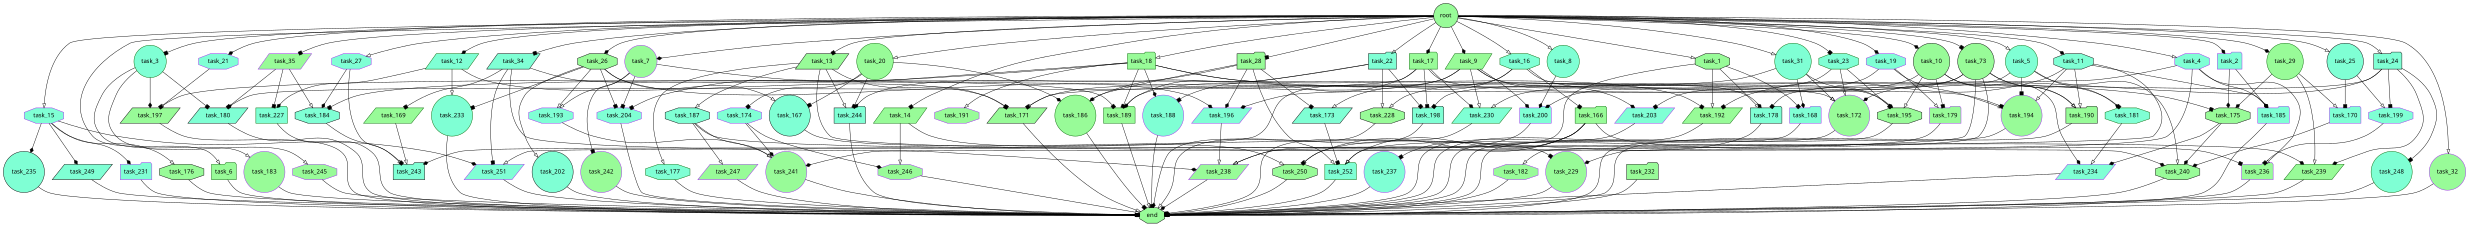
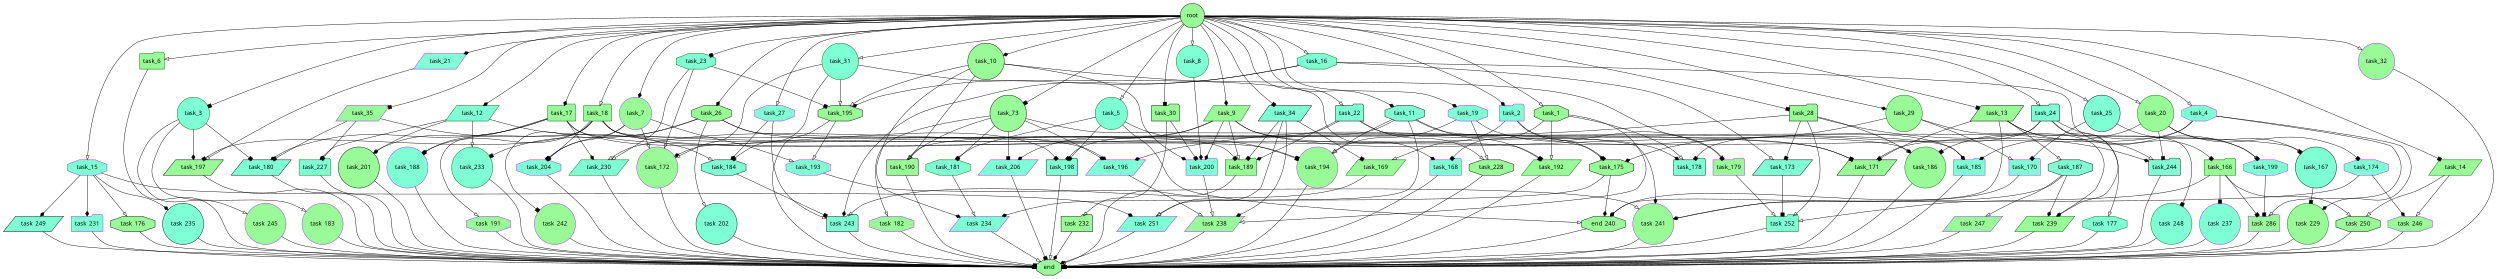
(218, 61) -> (440, 61)
(973, 71) -> (2042, 138)
(577, 85) -> (830, 131)
(492, 113) -> (1253, 193)
none -> (1166, 113)
(1645, 116) -> (1008, 168)
none -> (1452, 142)
(1534, 146) -> none
none -> (359, 168)
(315, 172) -> (265, 224)
(1566, 172) -> (2308, 224)
(2178, 172) -> (1603, 224)
(2257, 172) -> (2264, 224)
none -> (938, 258)
none -> (762, 262)
